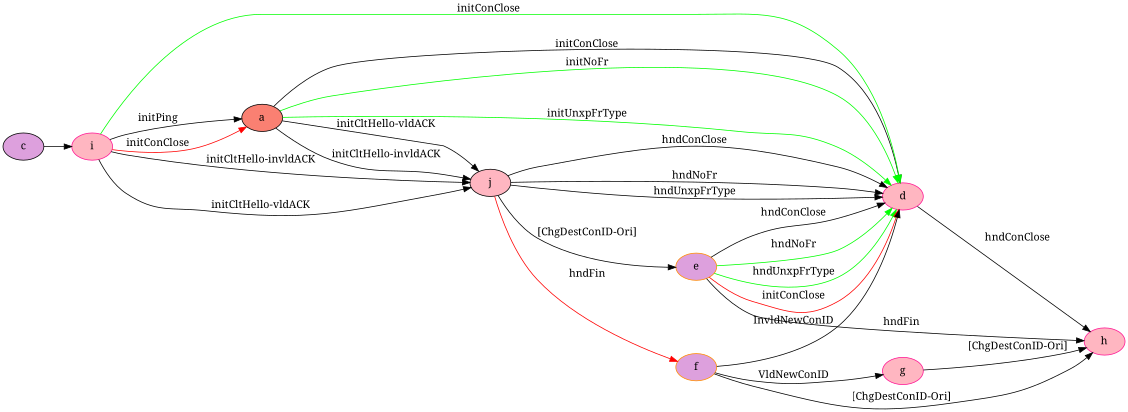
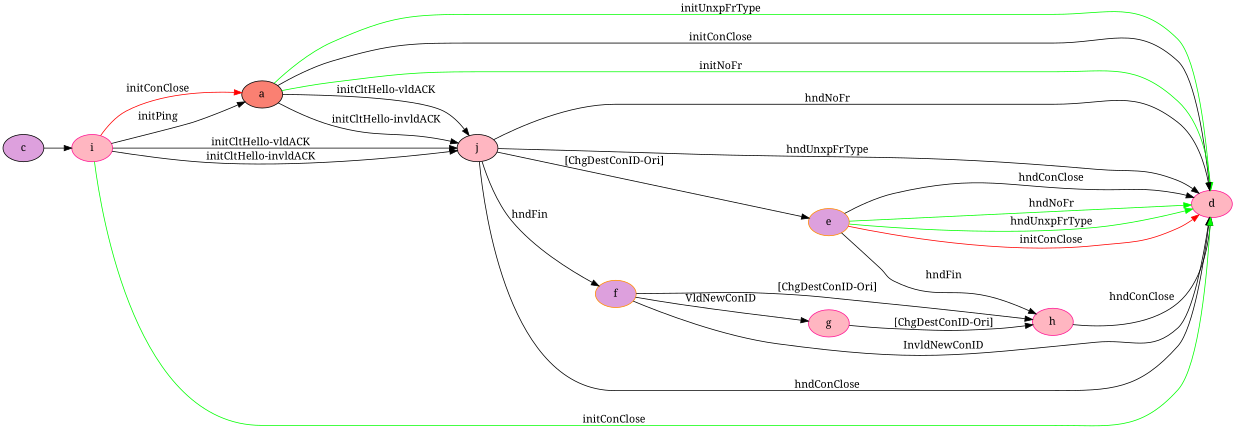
(1001, 267) -> (1168, 310)
(560, 300) -> (524, 234)
